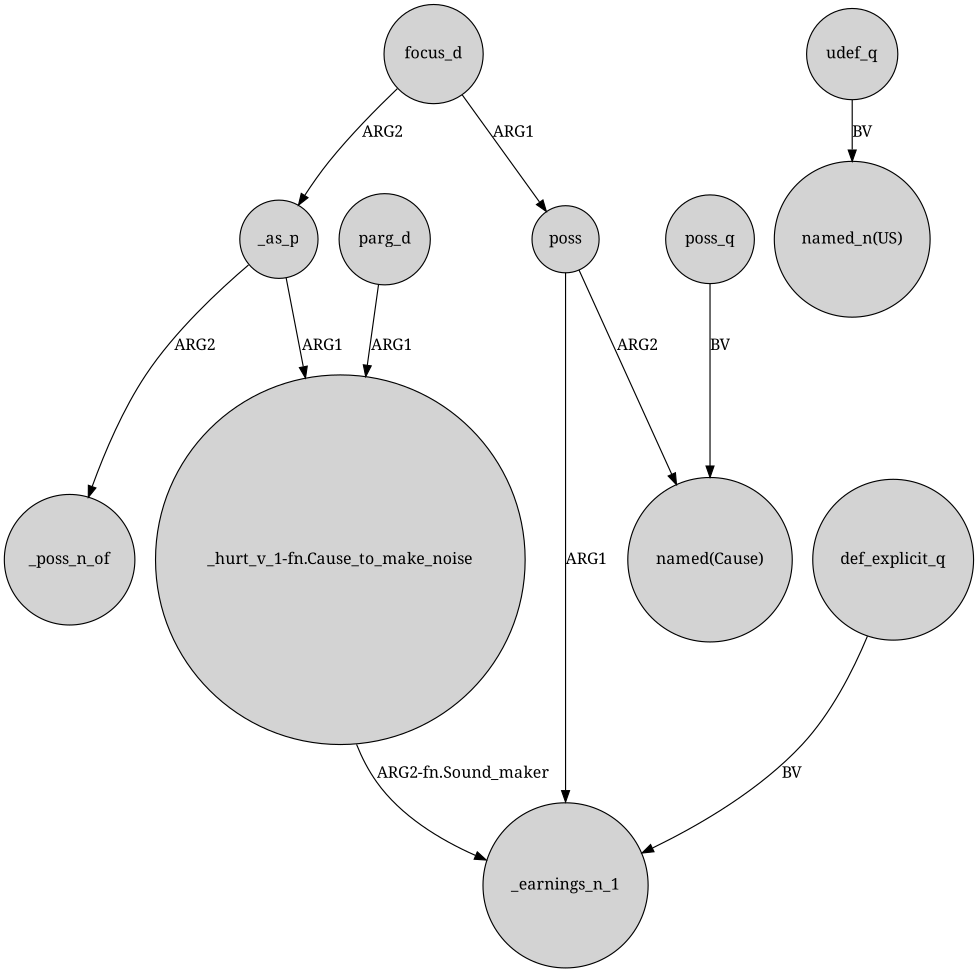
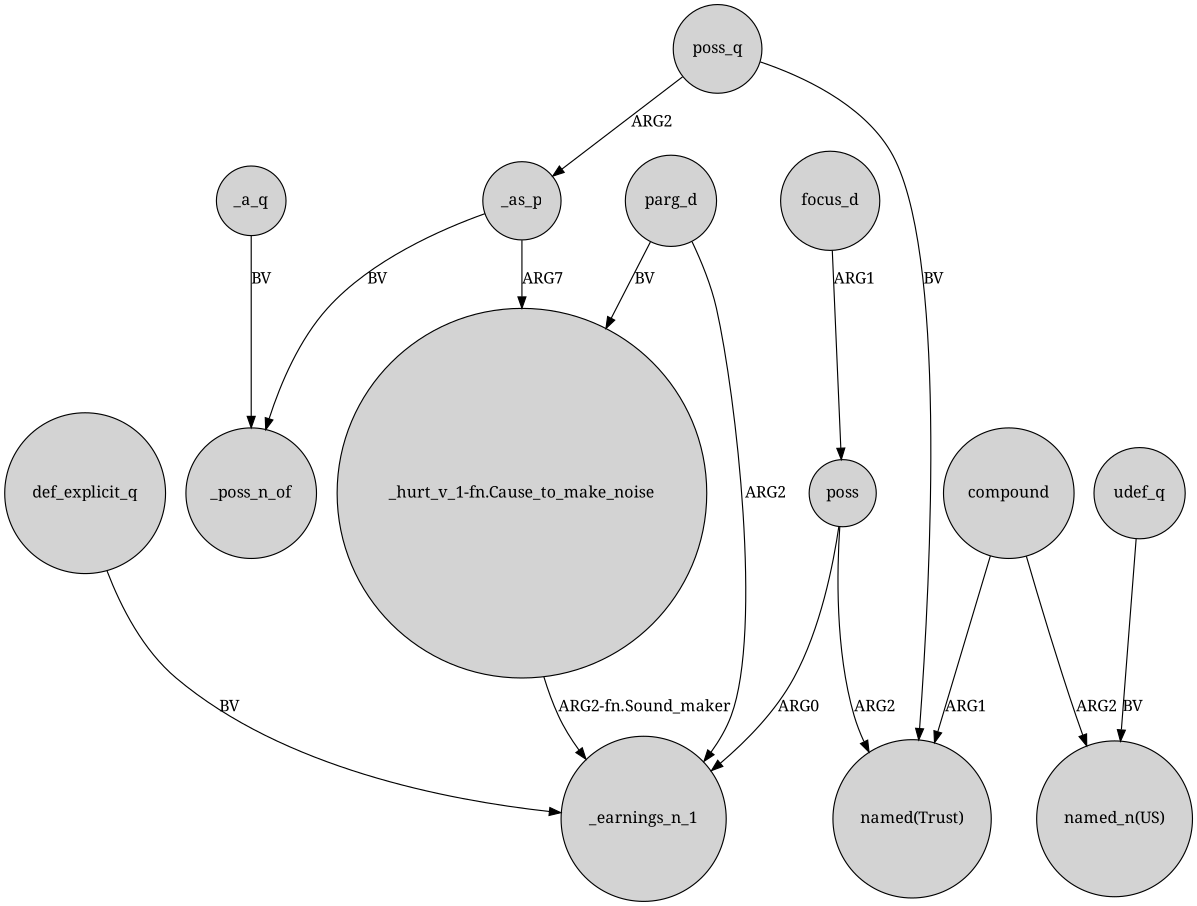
(348, 139) -> (622, 123)
none -> (251, 201)
(195, 346) -> (378, 279)
(323, 346) -> (543, 279)
(392, 346) -> (645, 279)
none -> (1009, 493)
none -> (742, 497)
(587, 560) -> (799, 707)
(710, 560) -> (912, 819)
